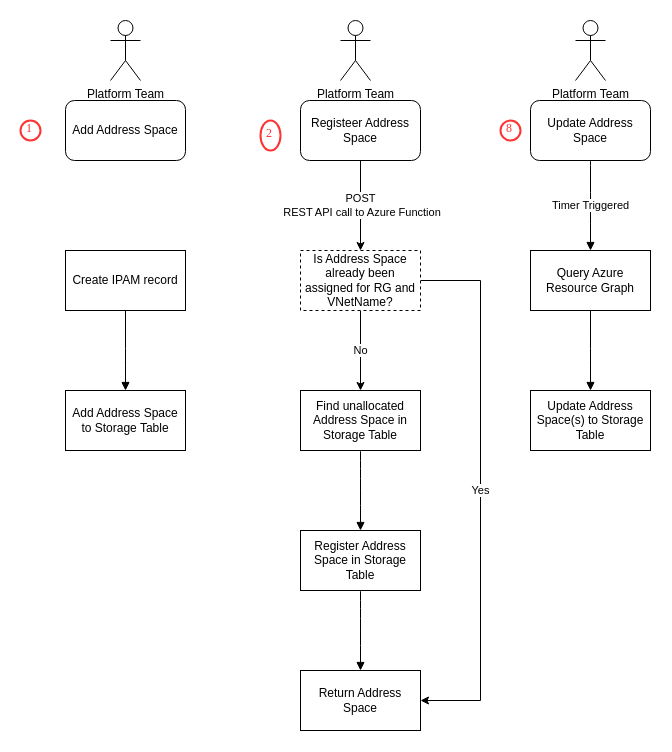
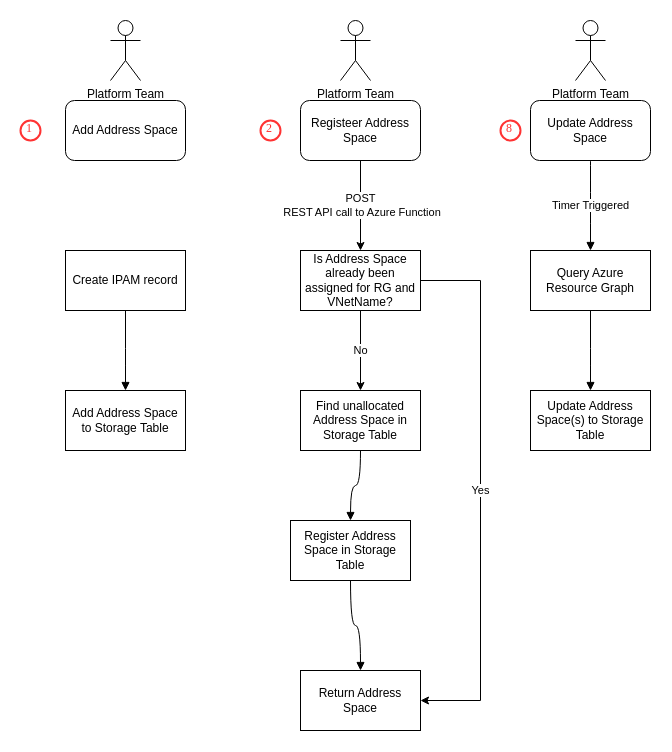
(271, 136) -> (271, 131)
(361, 281) -> (361, 281)
(361, 561) -> (351, 551)
